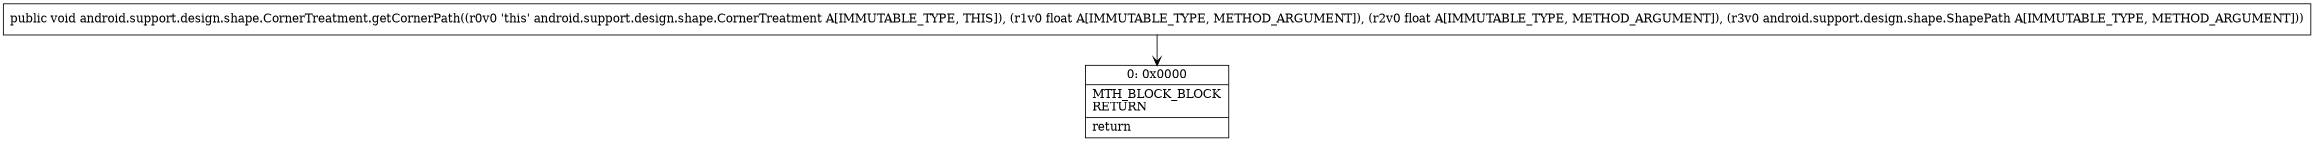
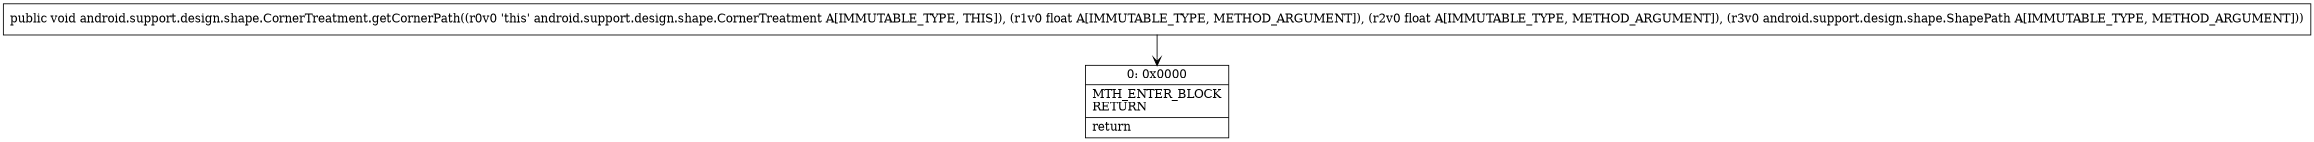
(1157, 94) -> (1157, 94)
